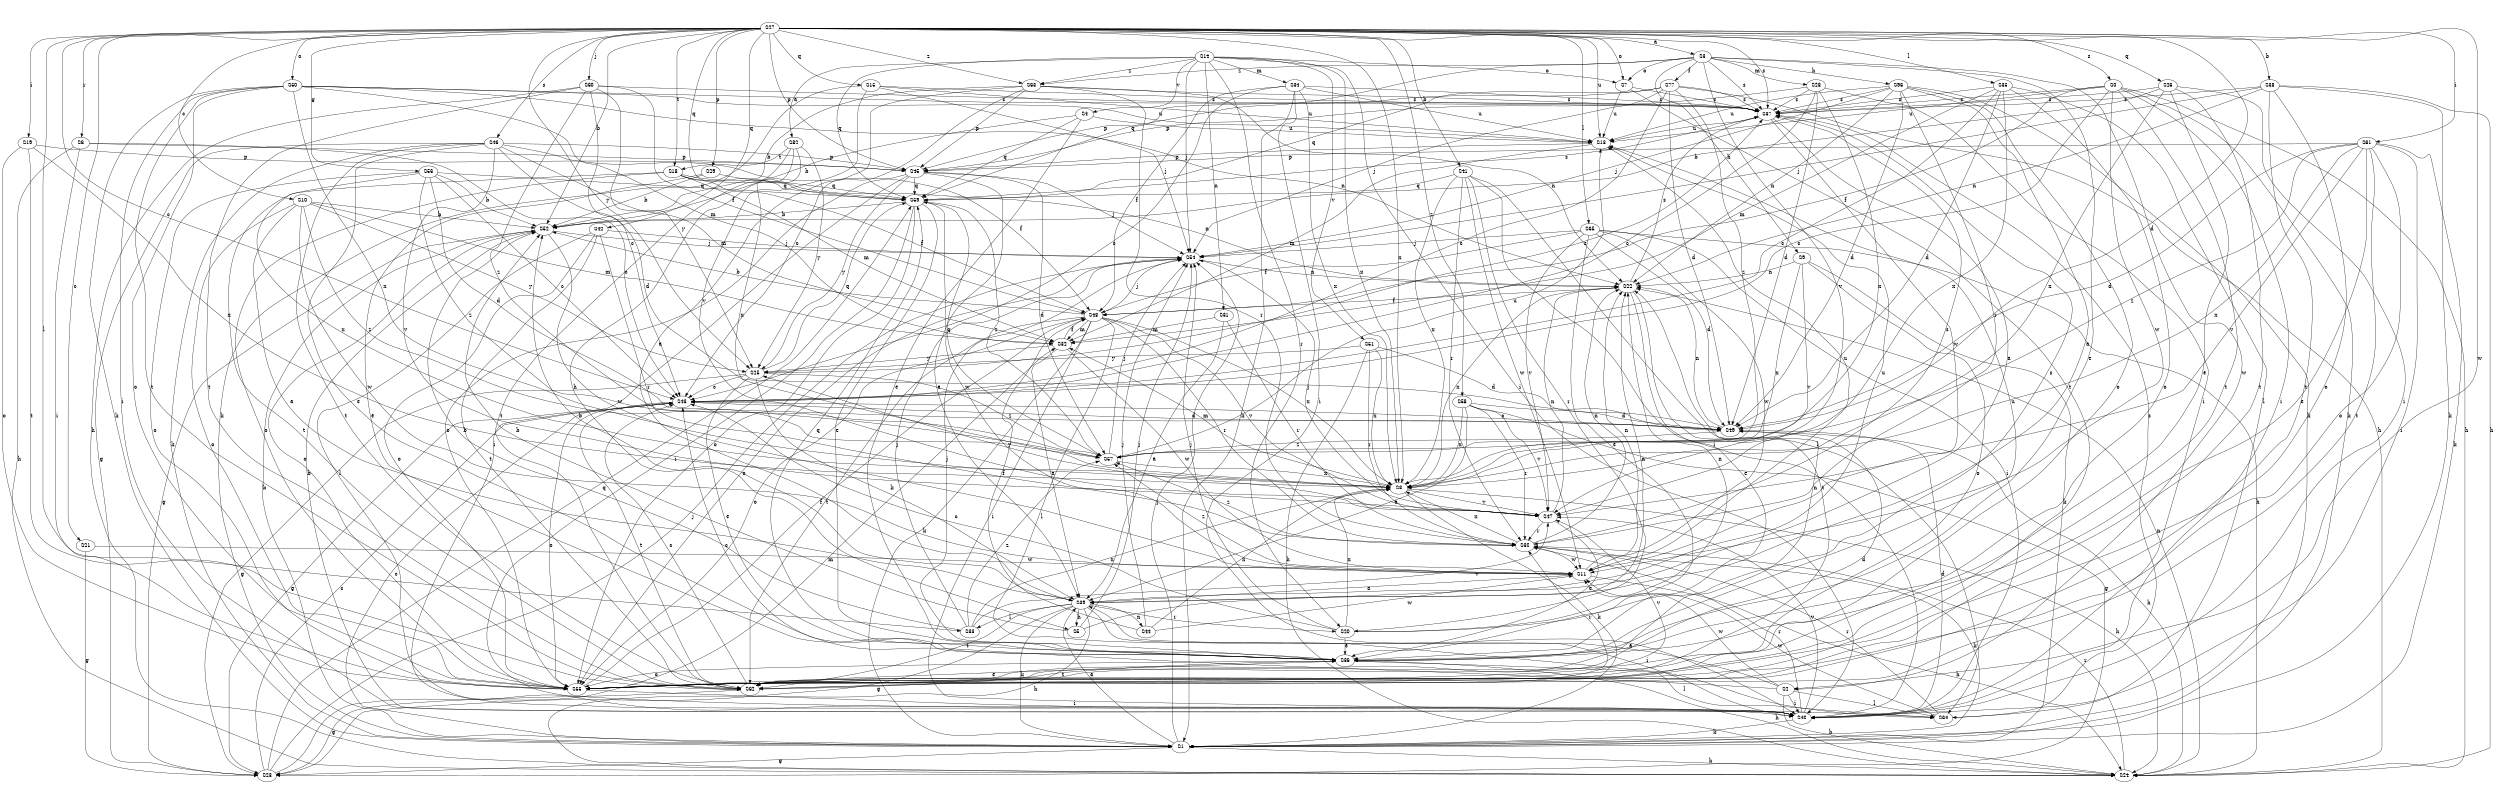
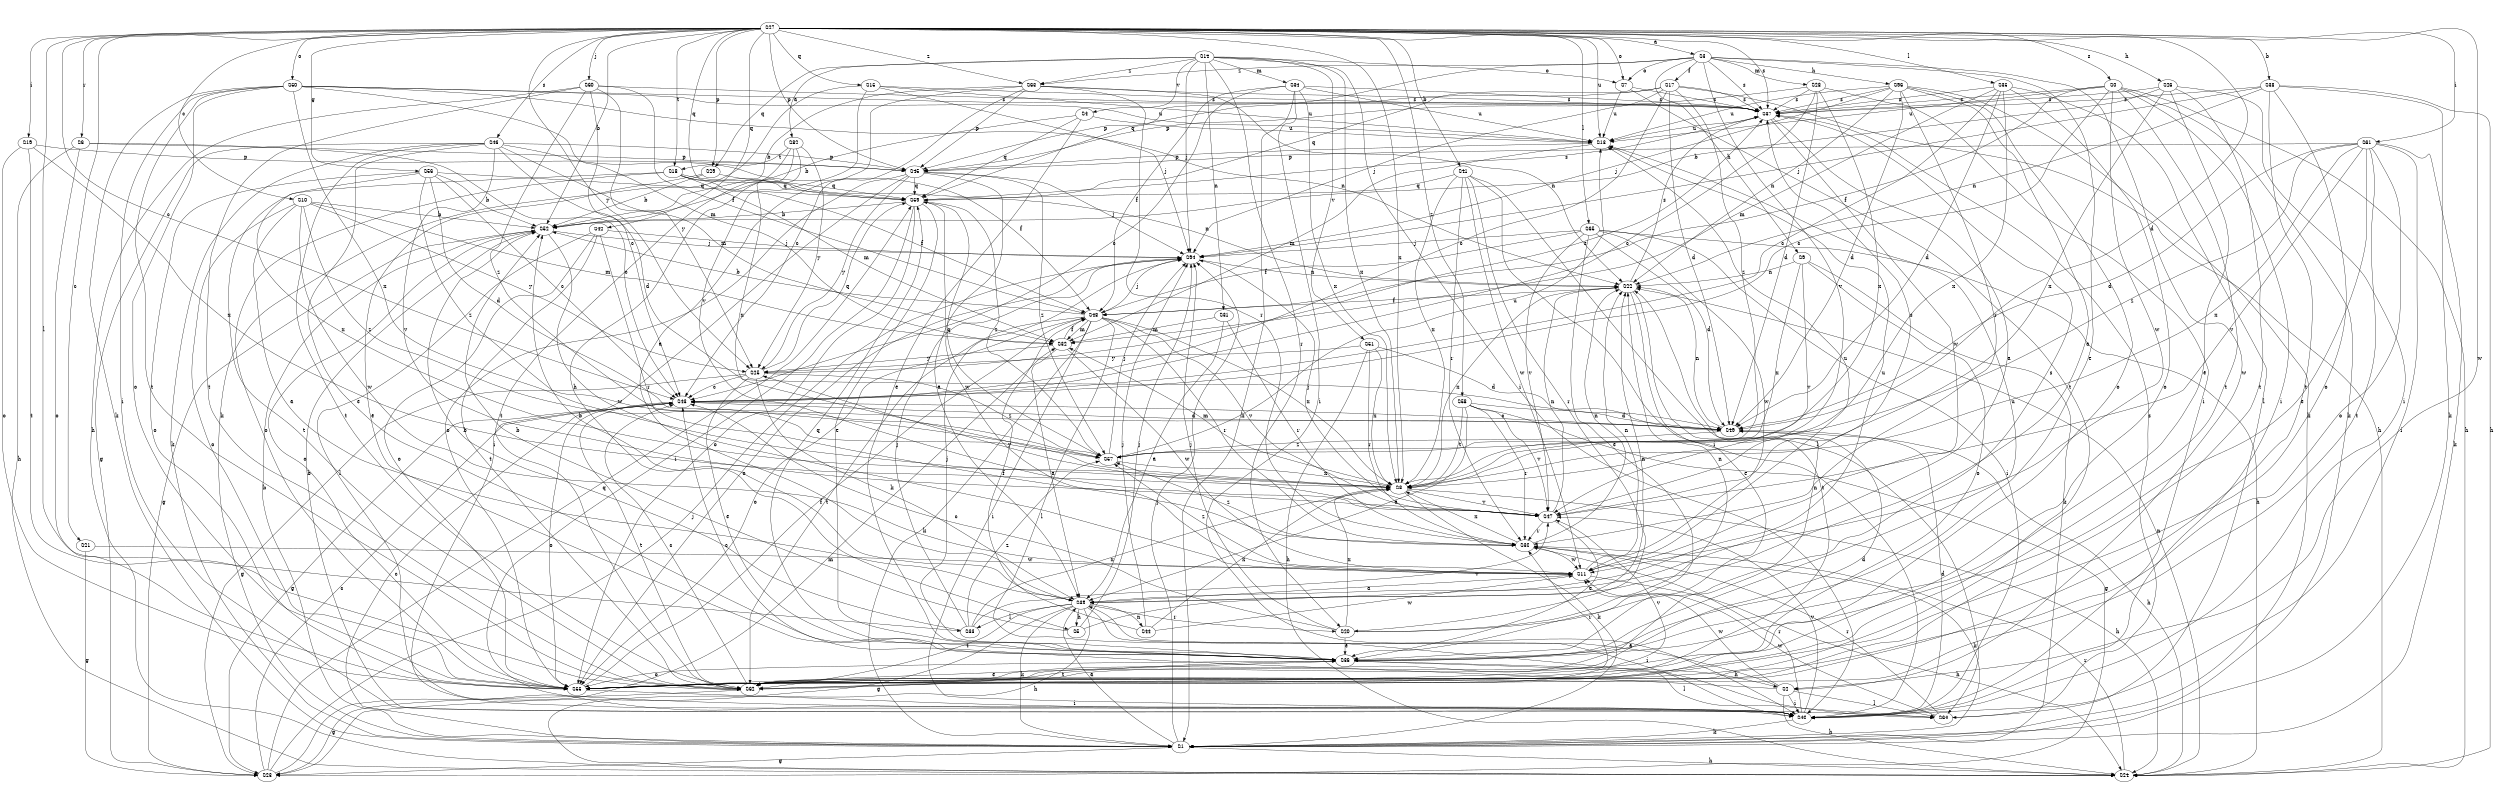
(2127, 57) -> (2127, 57)
(923, 66) -> (832, 68)
(1670, 86) -> (1670, 86)
(1191, 258) -> (1191, 258)
(1042, 316) -> (1042, 316)
(1901, 399) -> (1878, 409)
(57, 416) -> (57, 416)
(1460, 445) -> (1460, 445)
(1734, 715) -> (1565, 667)
